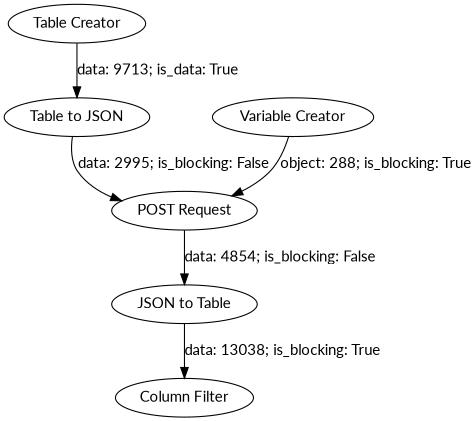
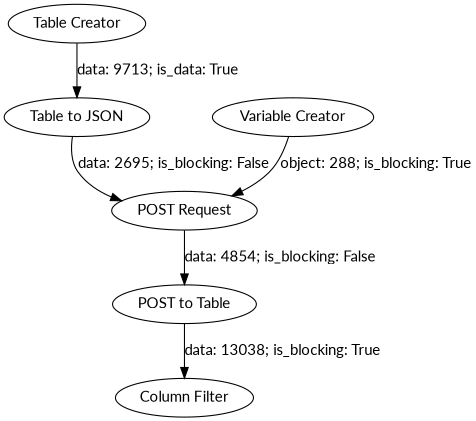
(174, 164) -> (174, 164)
(184, 304) -> (184, 304)
